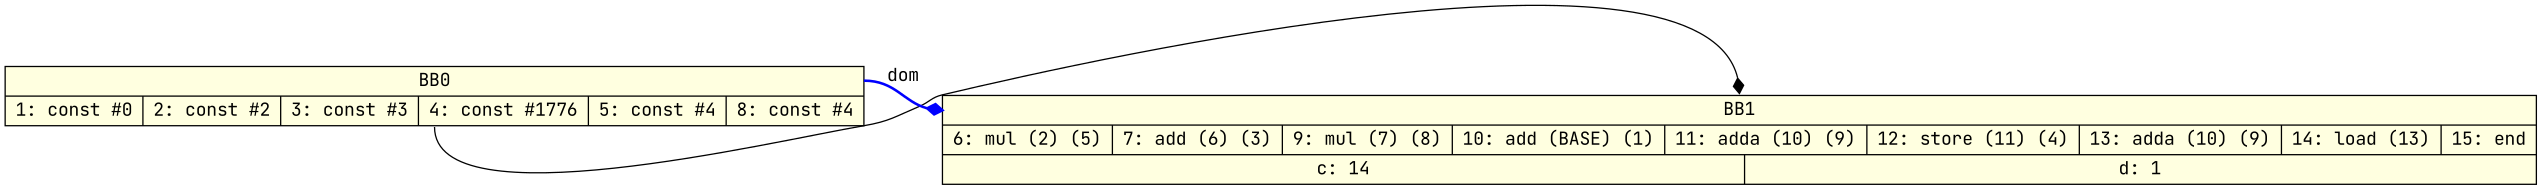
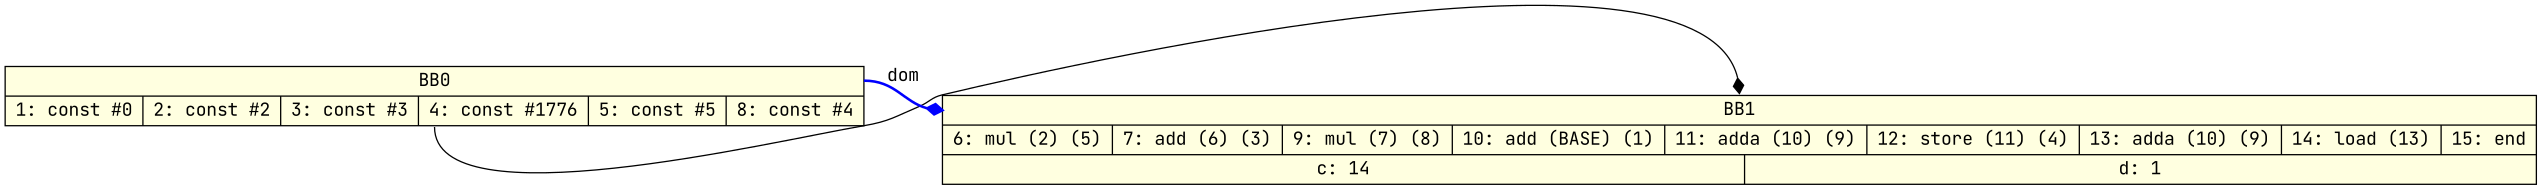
(657, 110) -> (657, 110)
